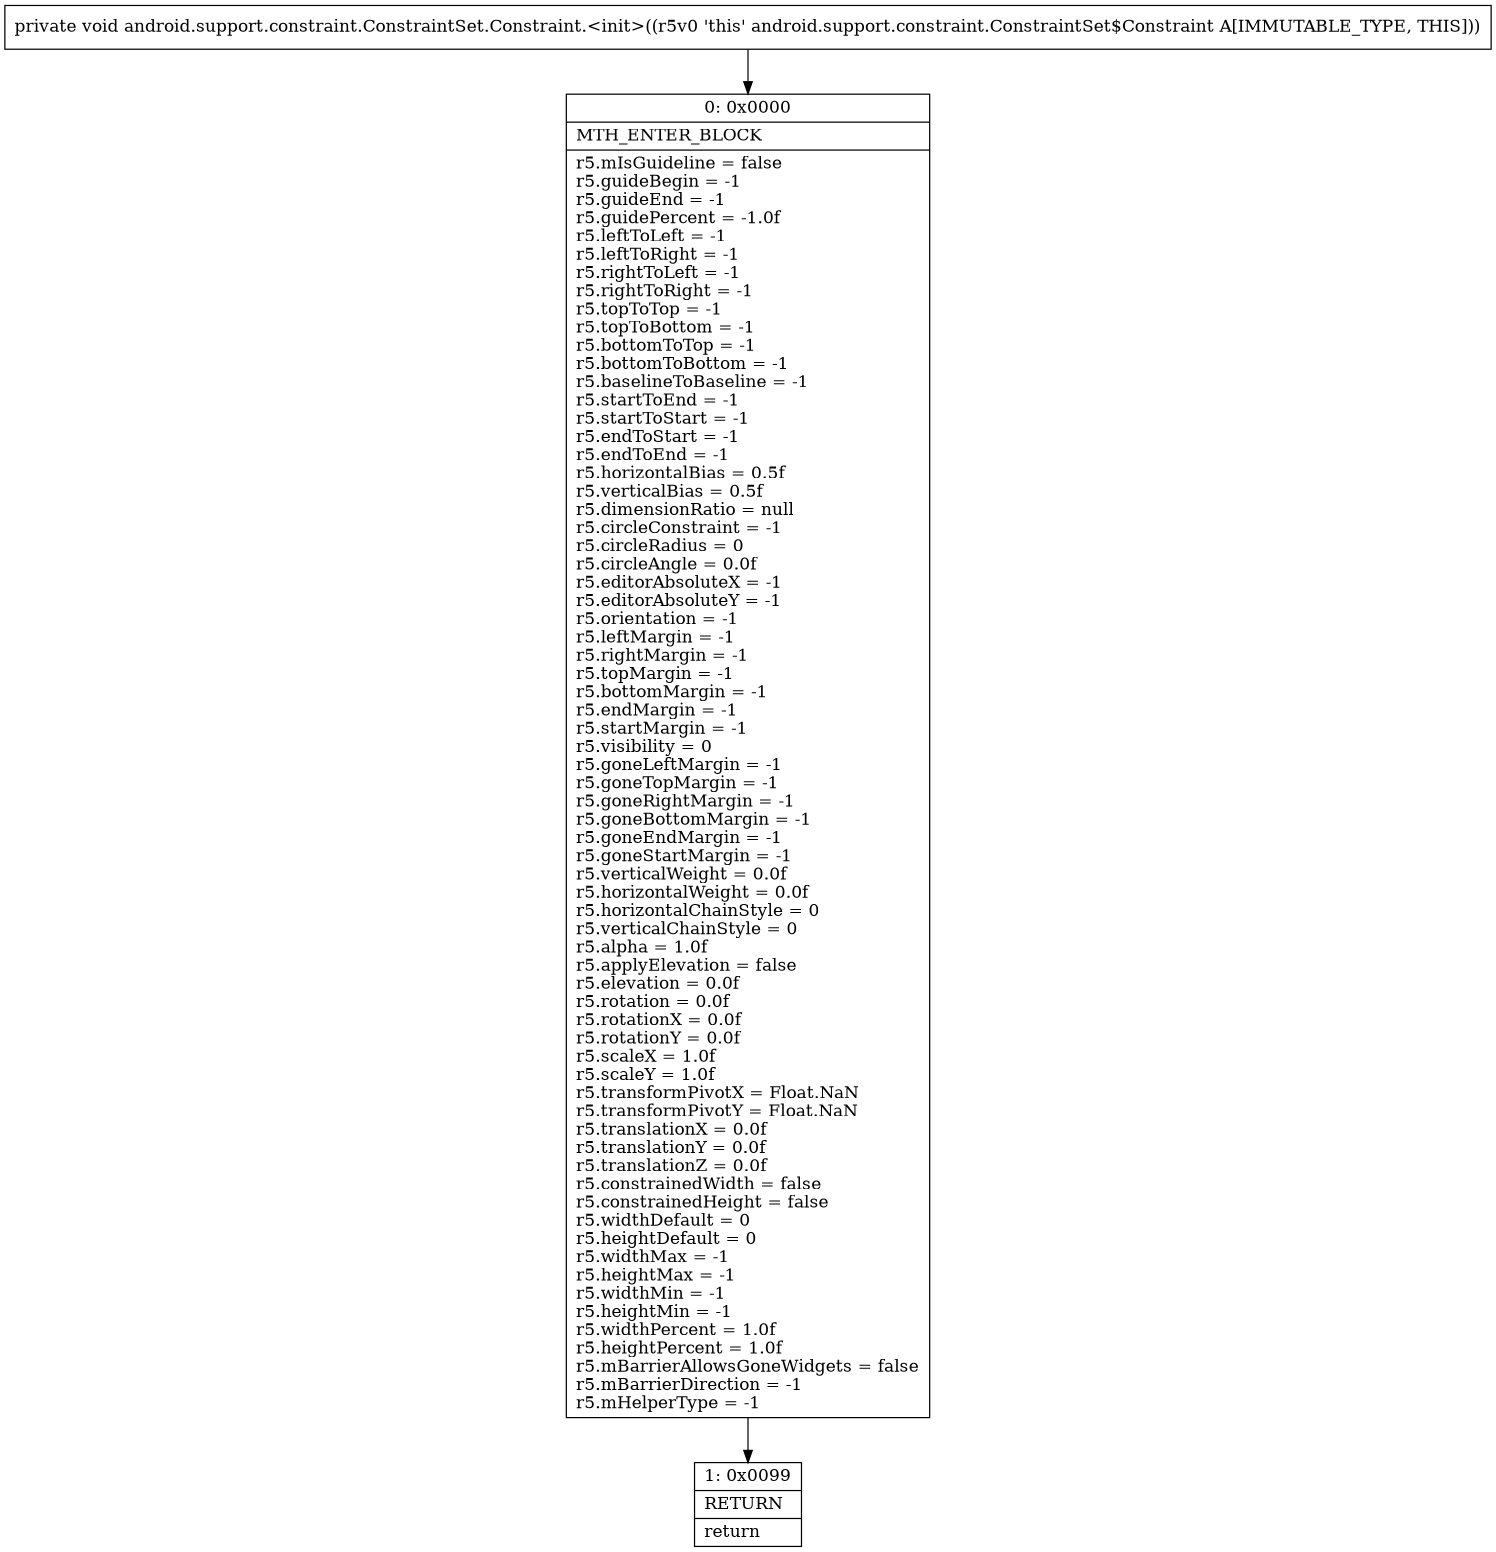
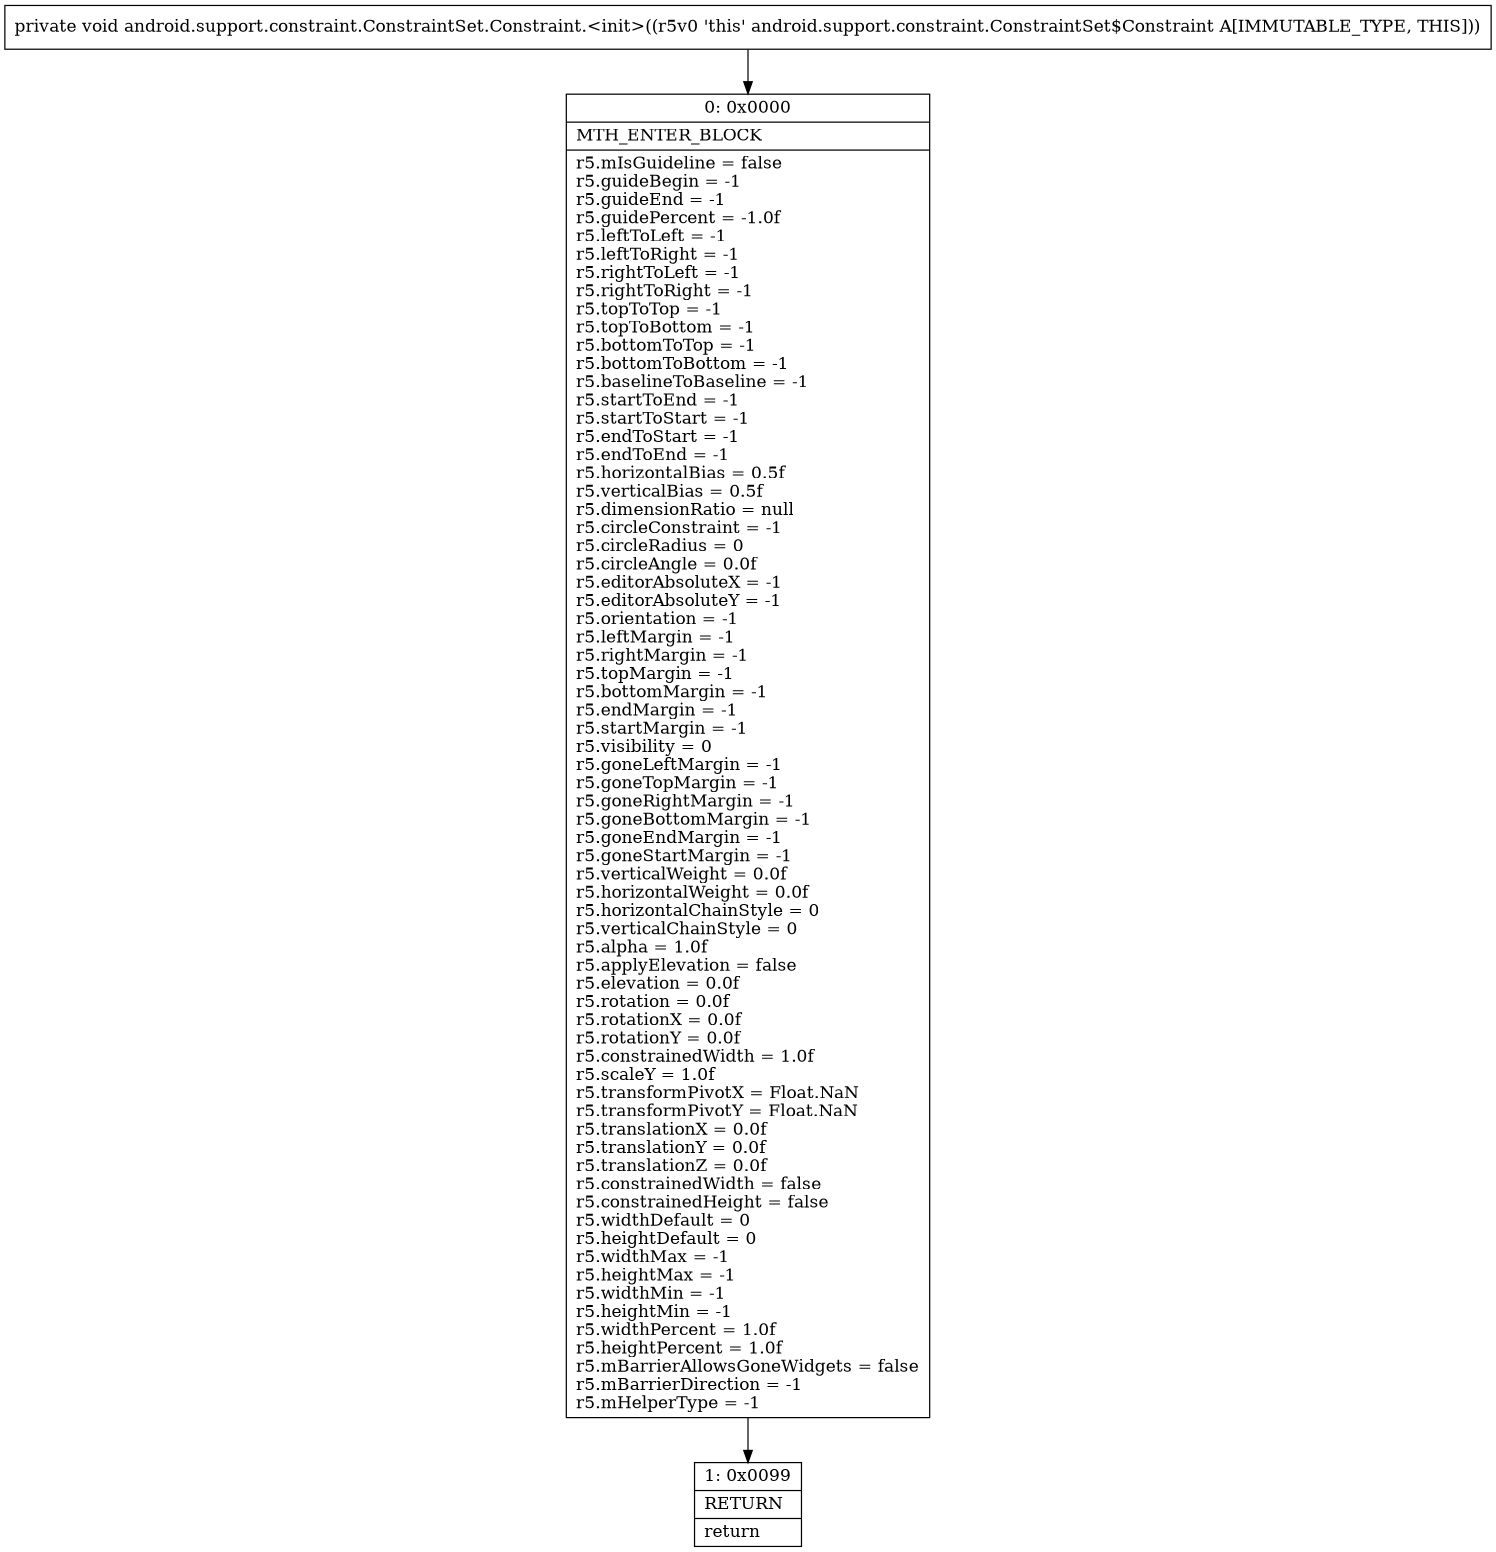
(646, 1057) -> (695, 1057)
